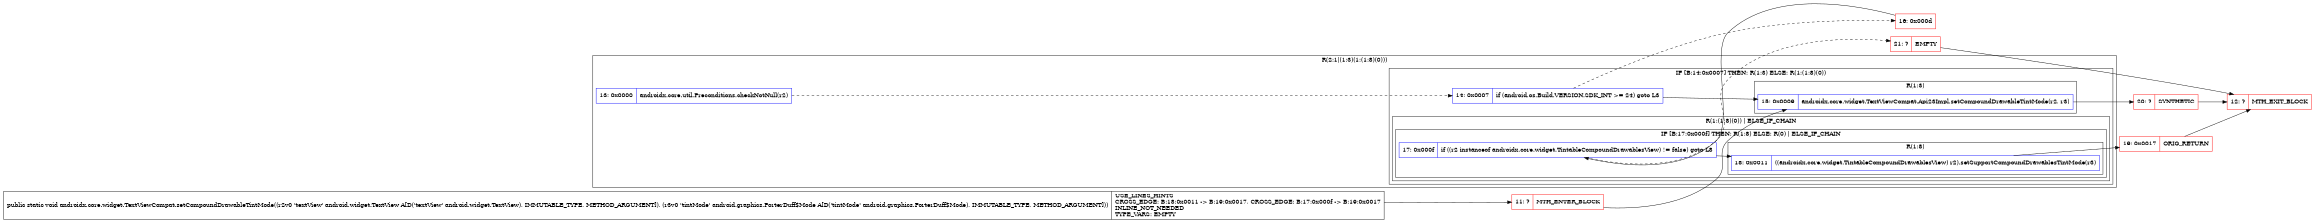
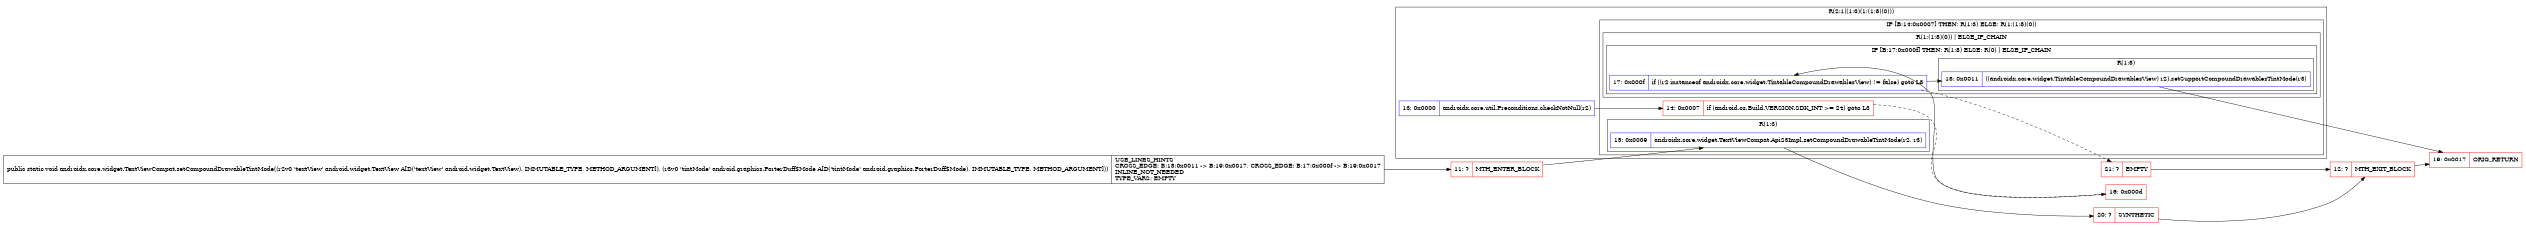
(1120, 96) -> (1627, 108)
(1558, 96) -> (1768, 108)
(1708, 98) -> none
(2216, 124) -> (2420, 165)
